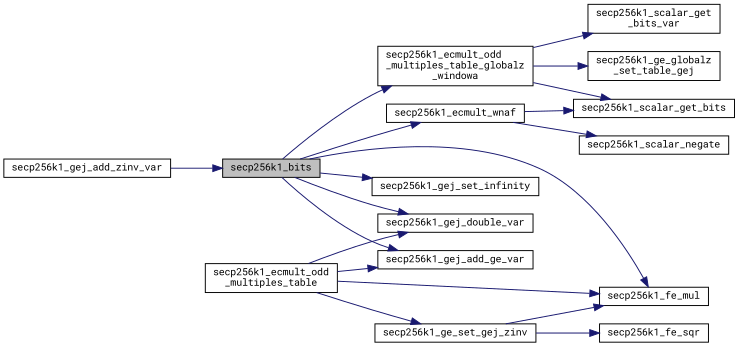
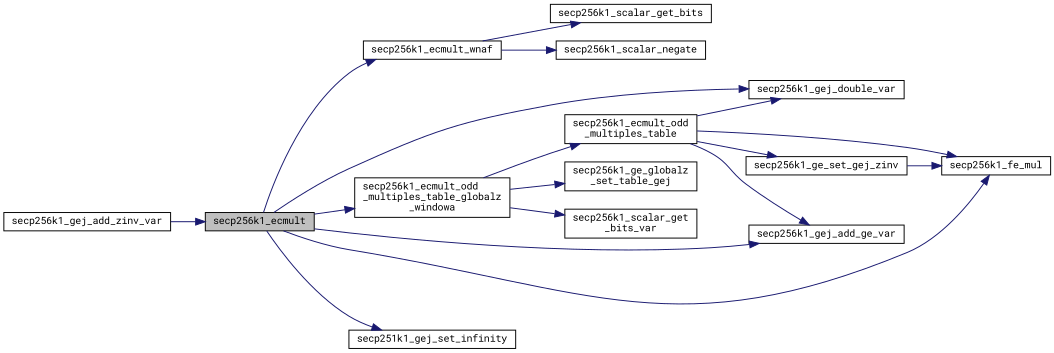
(567, 90) -> (527, 162)
(271, 168) -> (260, 222)
(455, 187) -> (432, 339)
(654, 333) -> none
